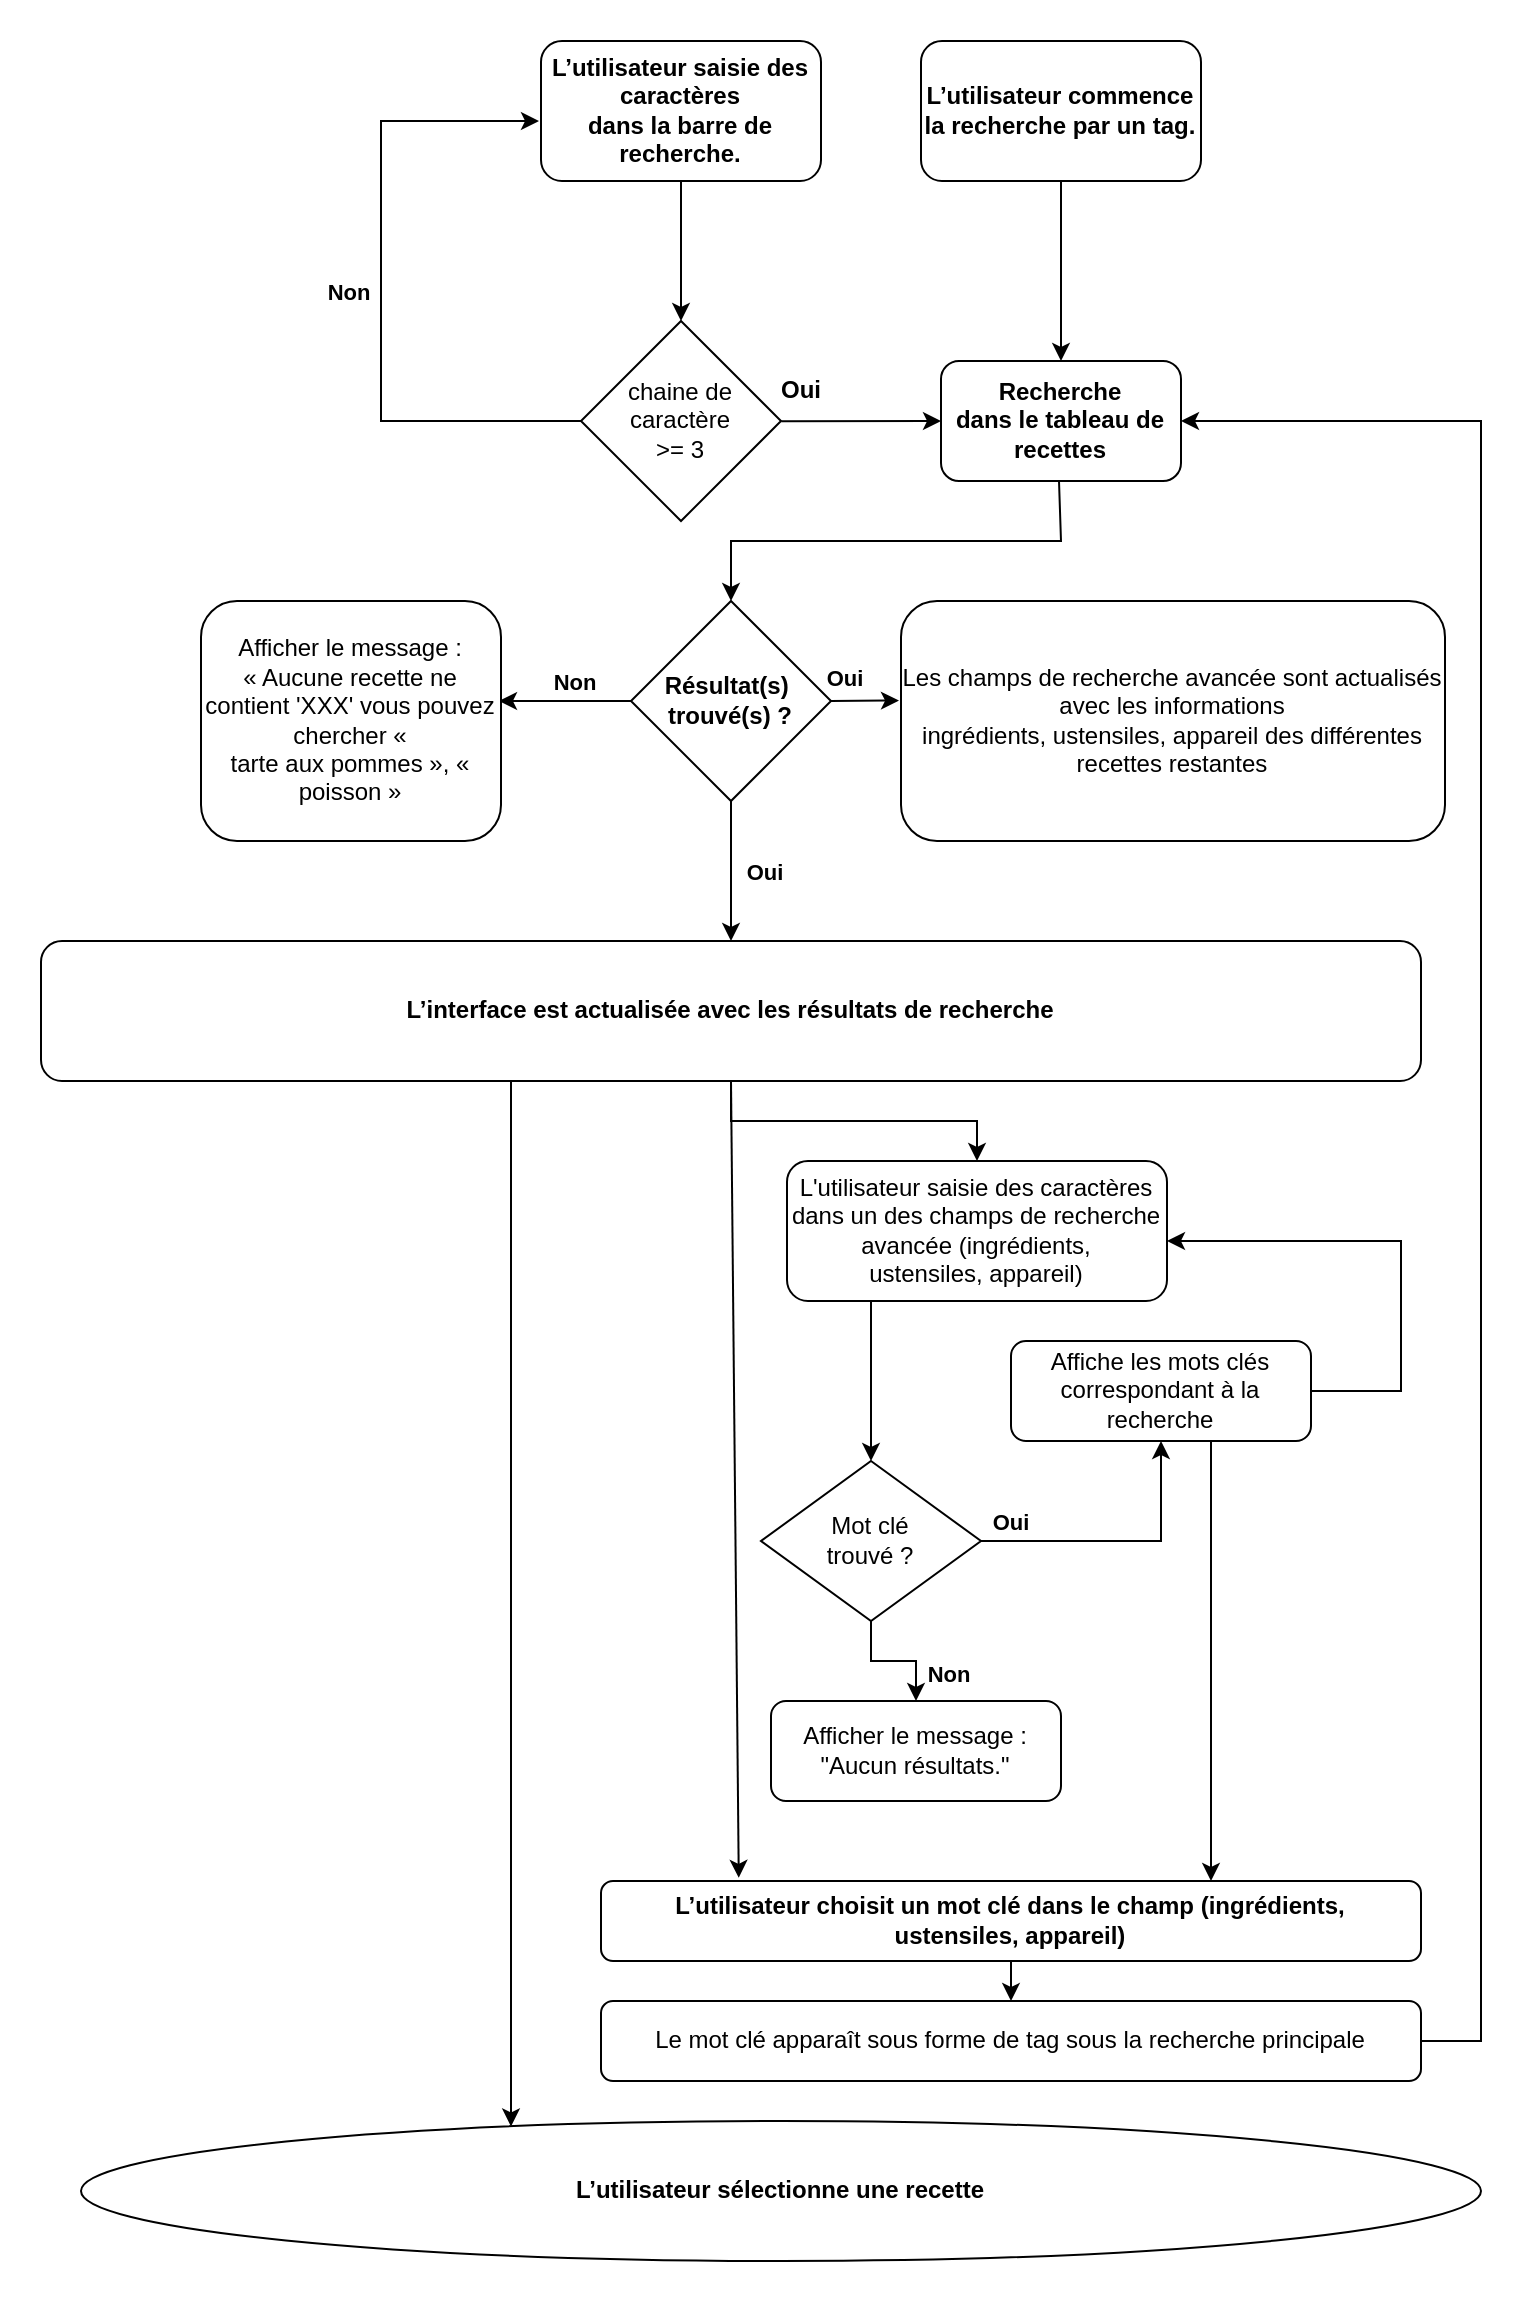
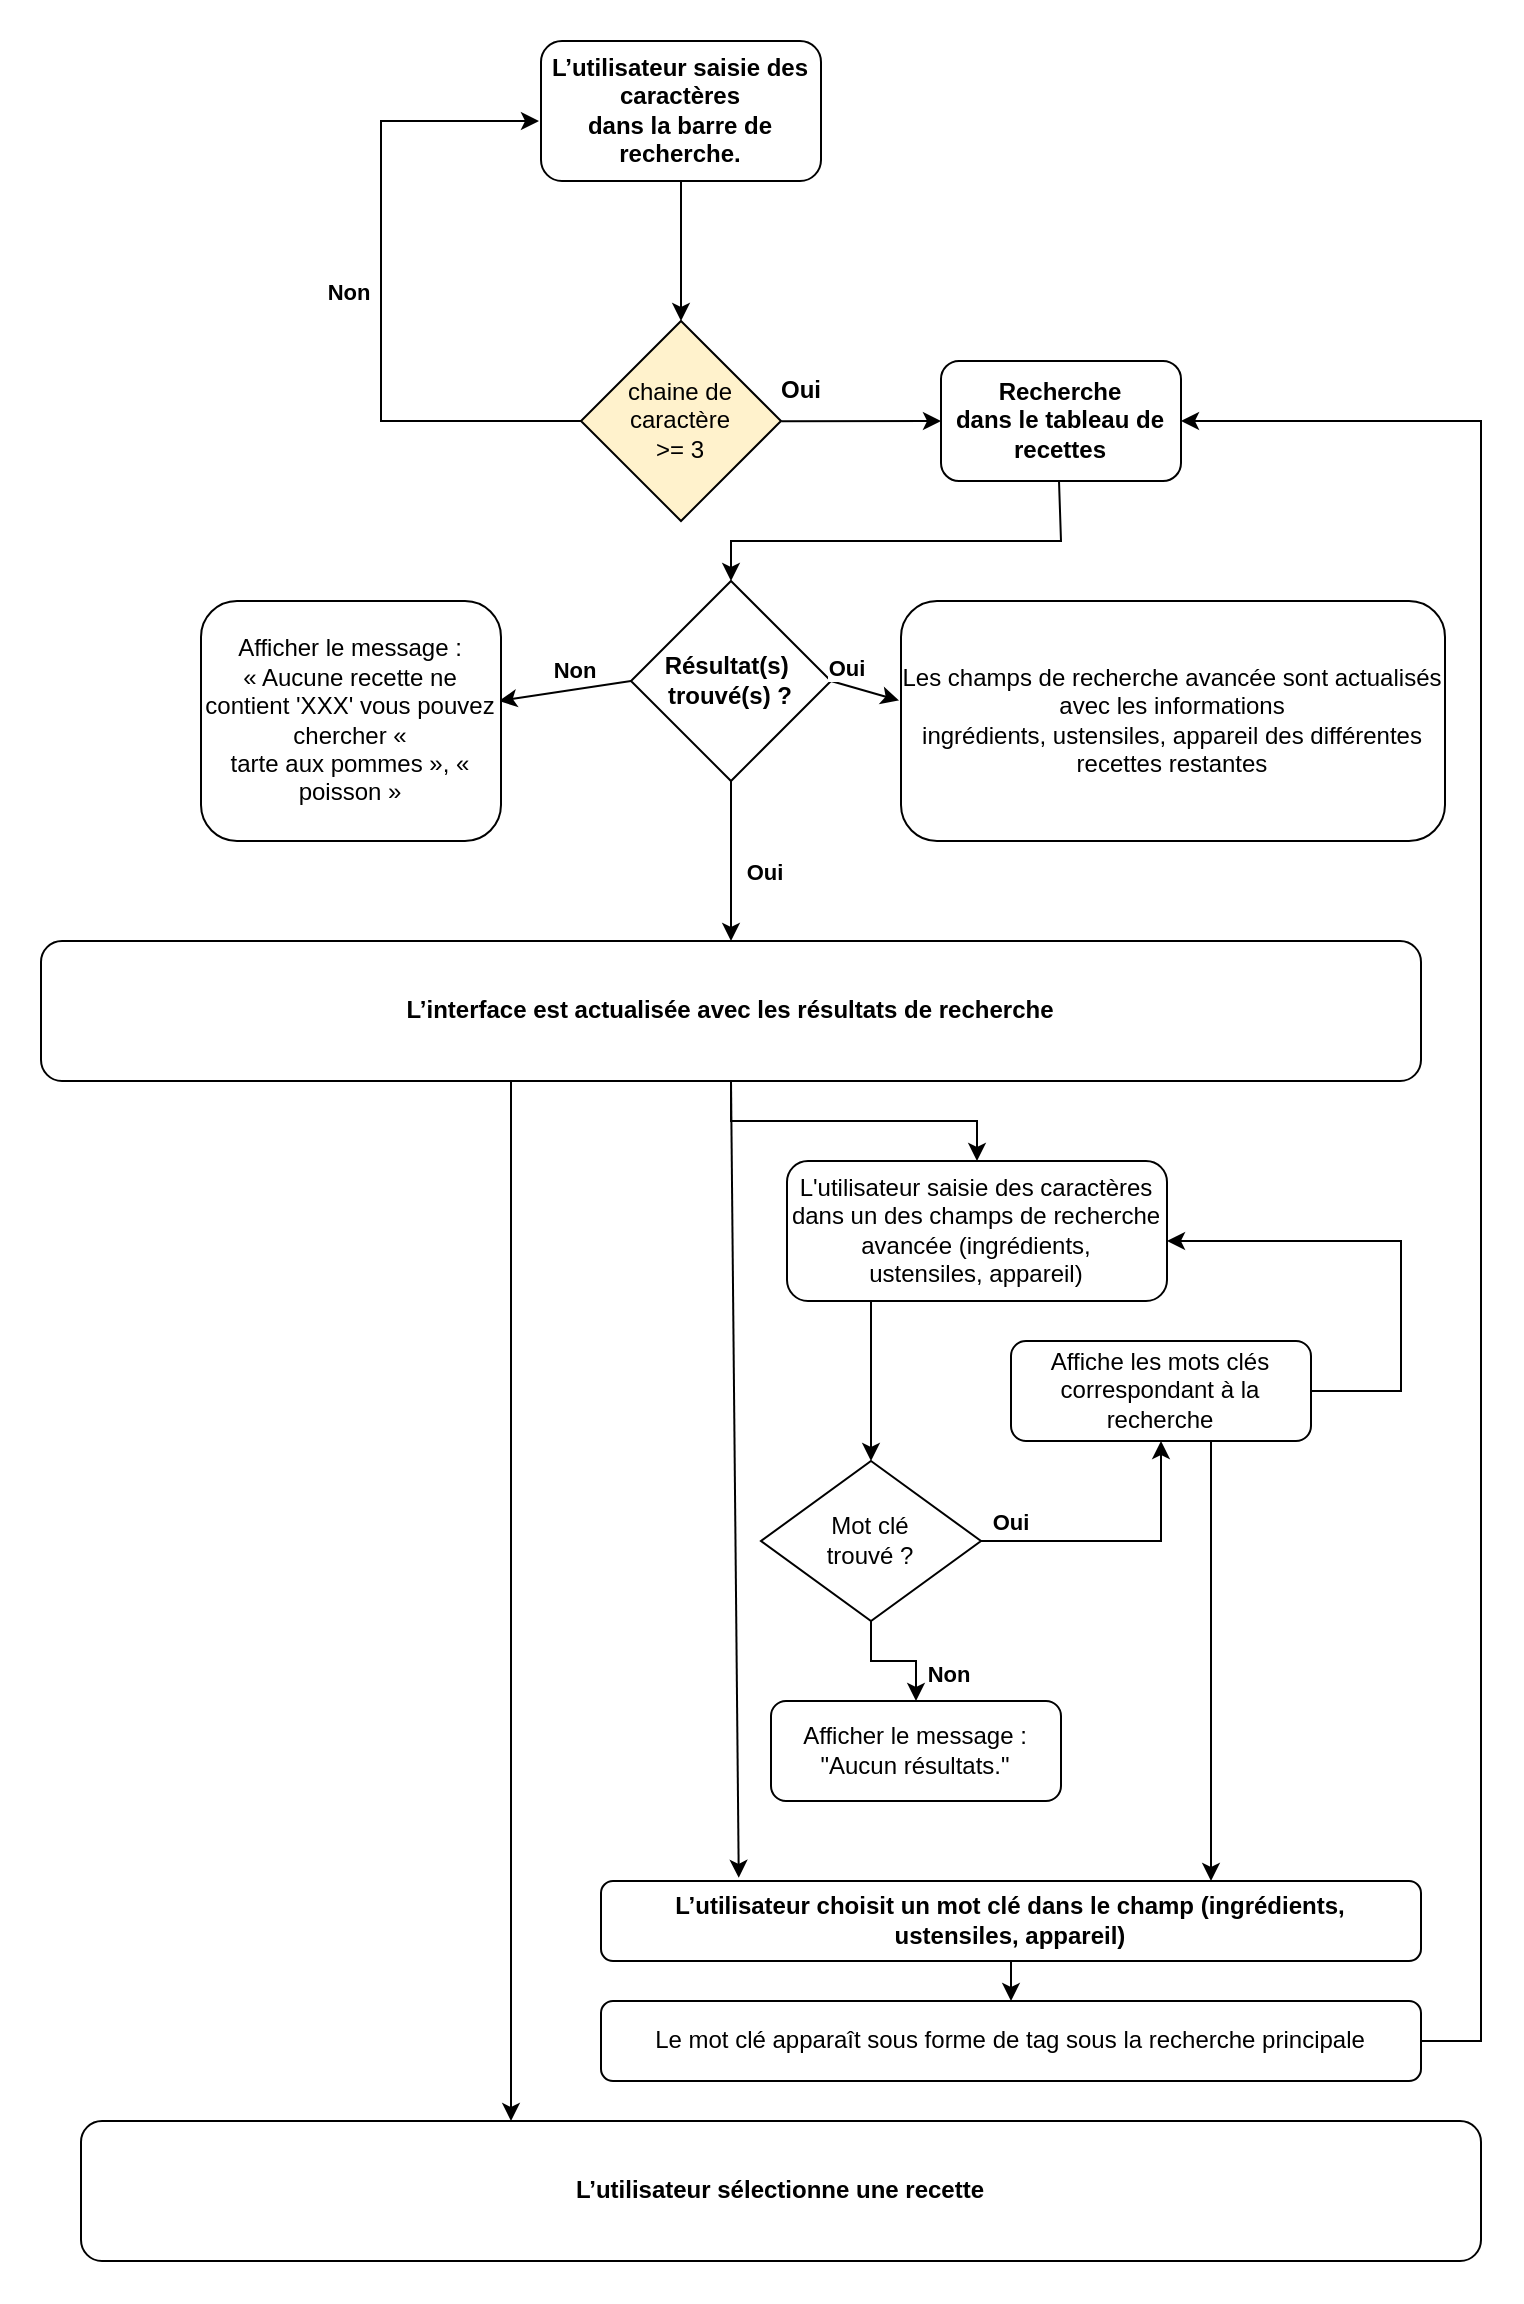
(1061, 111) -> none
(1061, 264) -> none
(681, 421) -> (681, 421)
(731, 701) -> (731, 681)
(781, 2191) -> (781, 2191)
